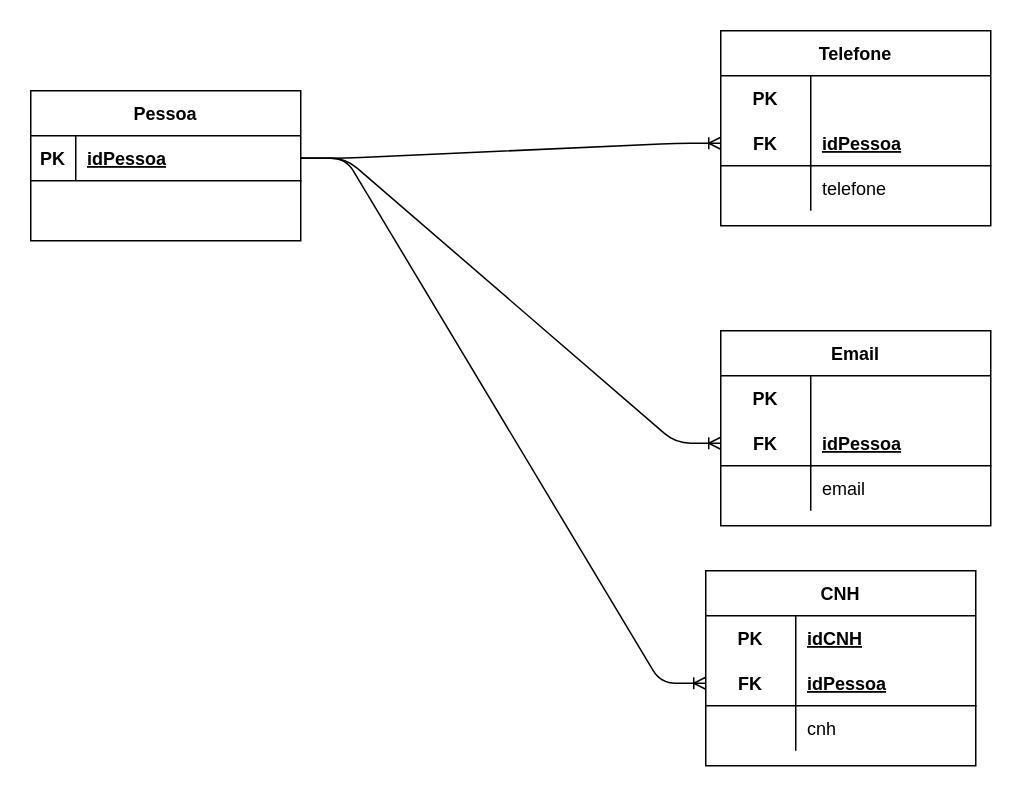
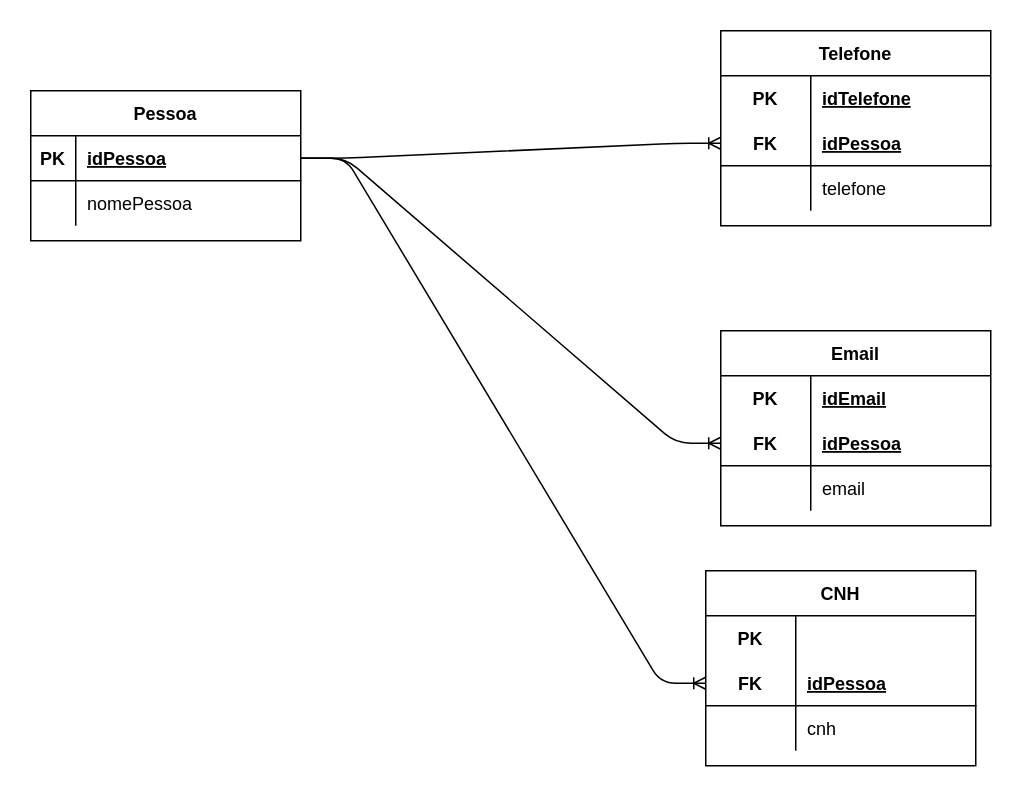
none -> (901, 98)
none -> (188, 203)
none -> (901, 398)
(886, 638) -> none
